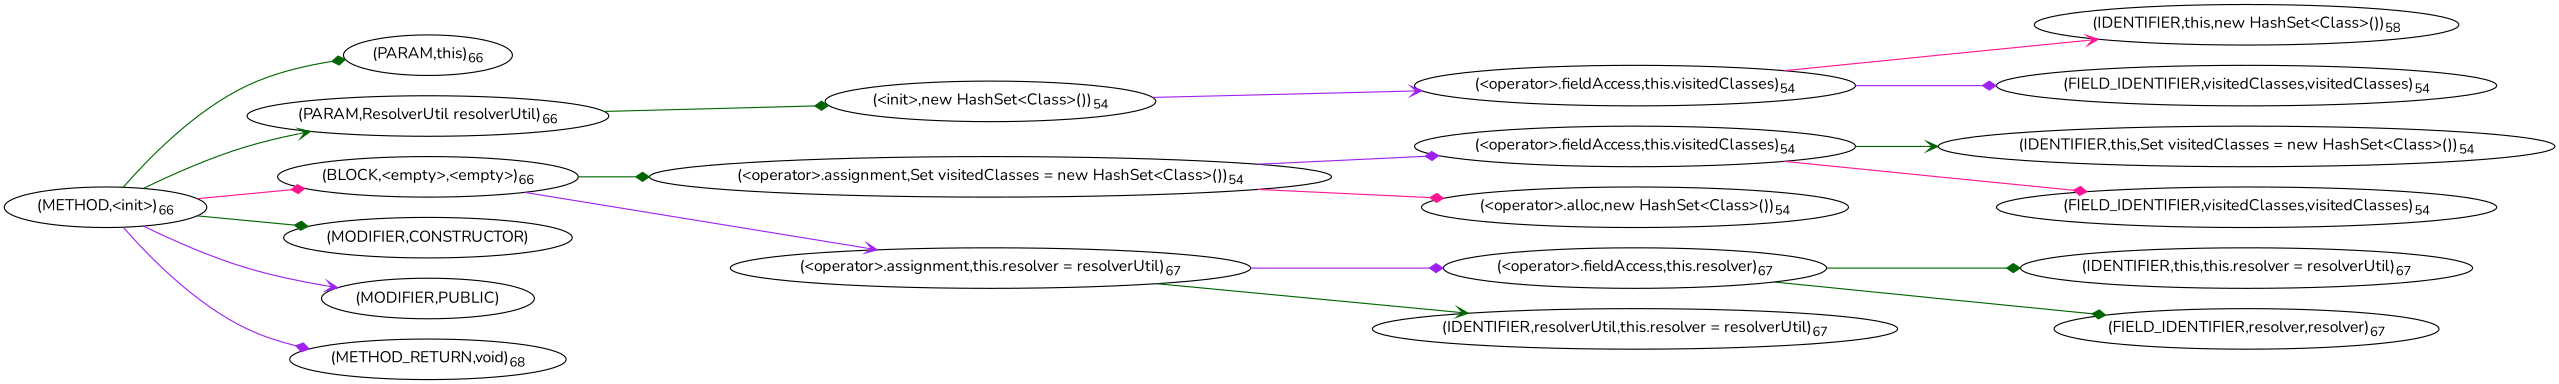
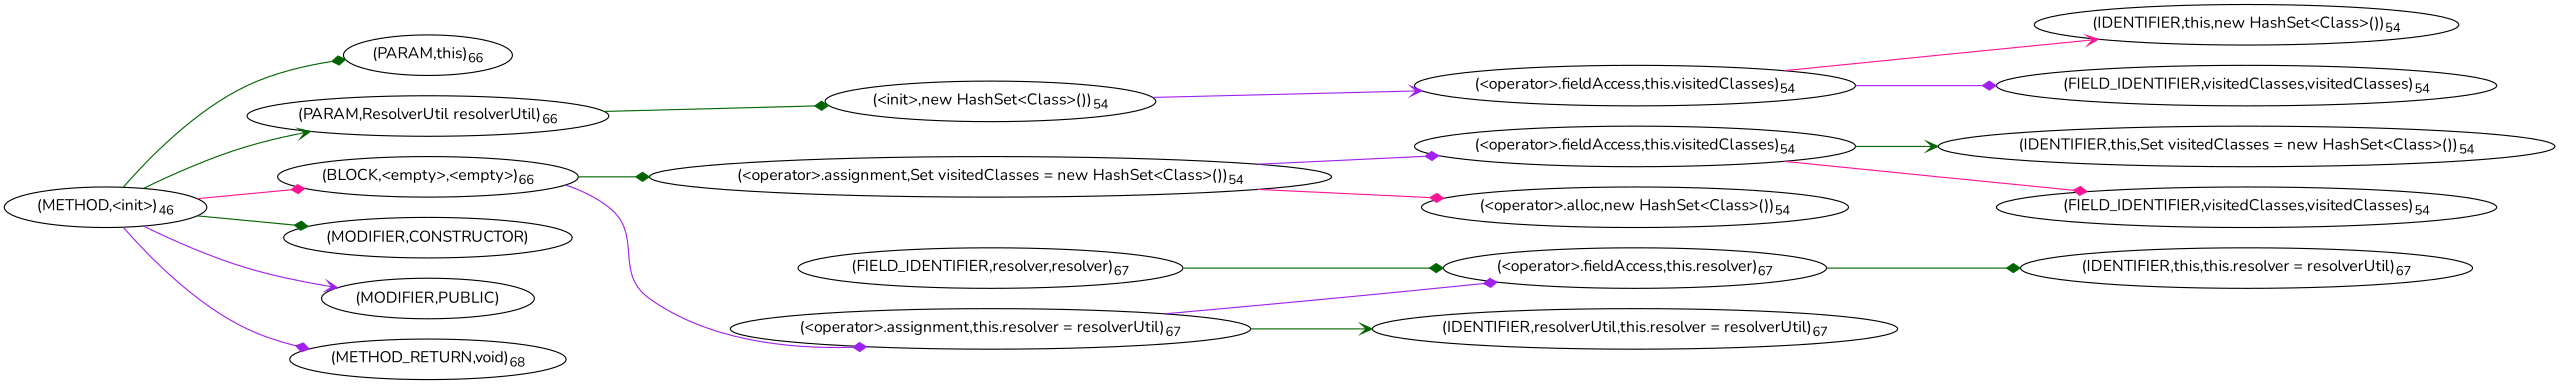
(2393, 23) -> (2393, 23)
(166, 206) -> (166, 206)
(695, 220) -> (675, 314)
(1933, 298) -> (1306, 268)
